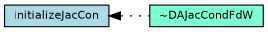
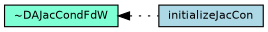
(135, 16) -> (144, 16)
